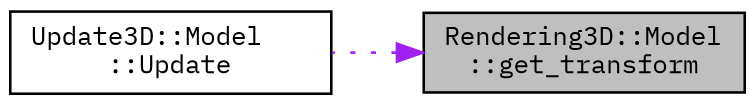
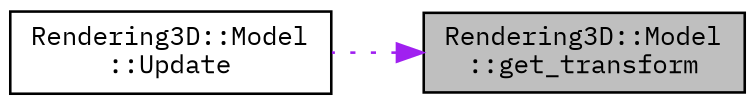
(171, 53) -> (171, 53)
